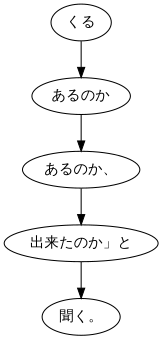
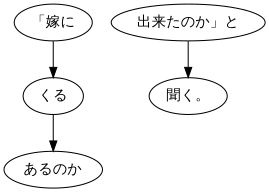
none -> (53, 22)
(81, 170) -> none
